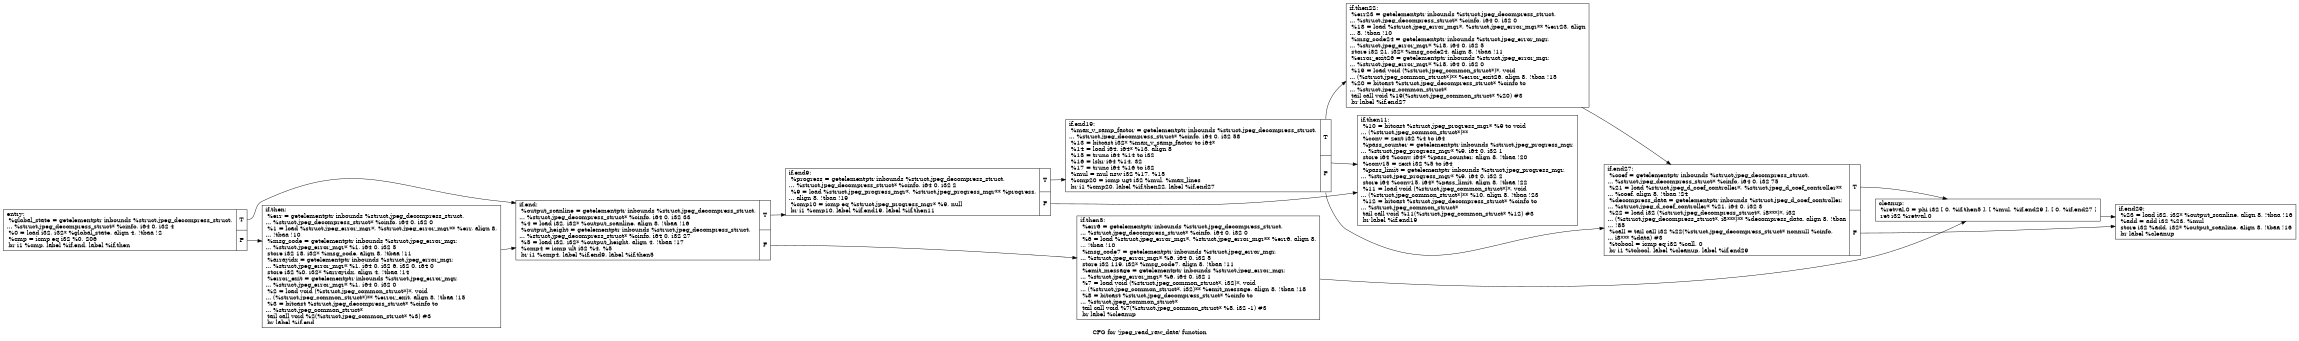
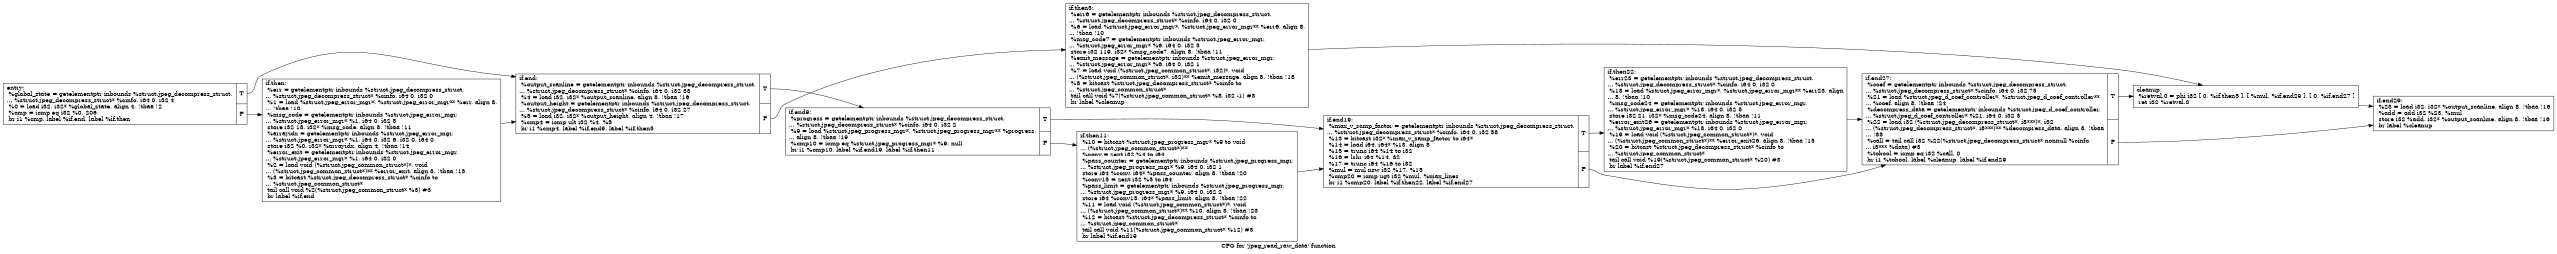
(1342, 164) -> (1308, 171)
